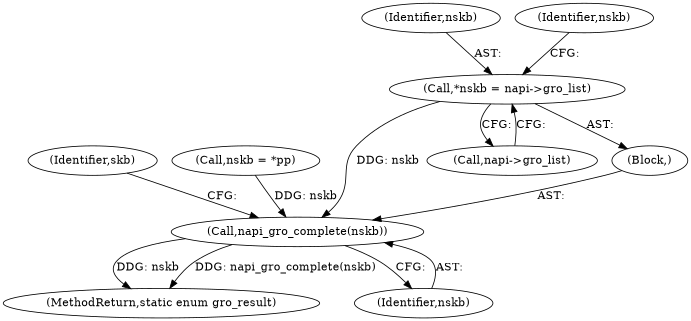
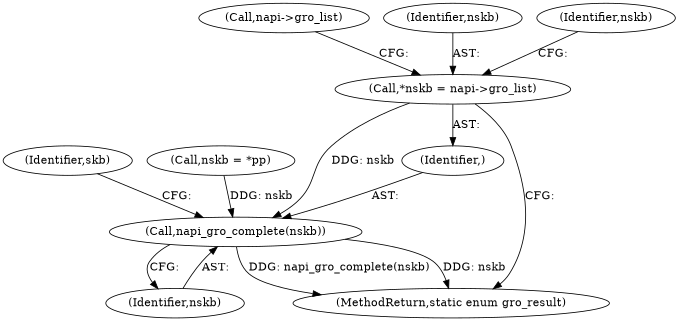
(481, 122) -> (523, 189)
(650, 161) -> (453, 161)
